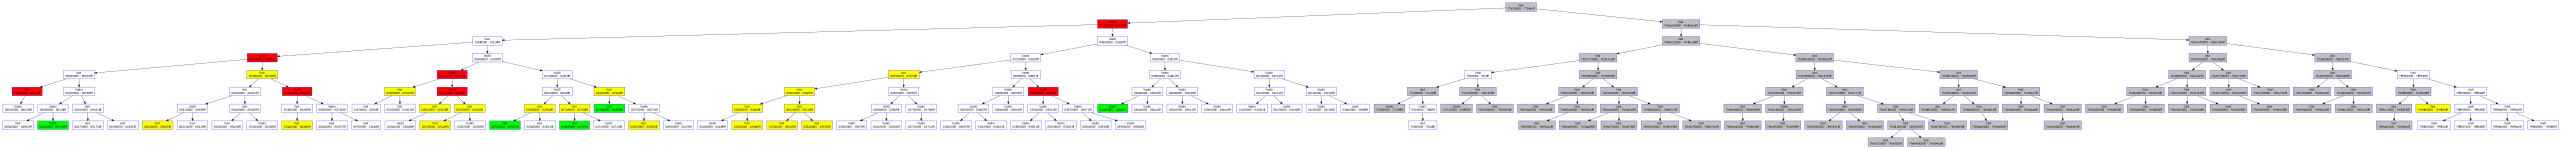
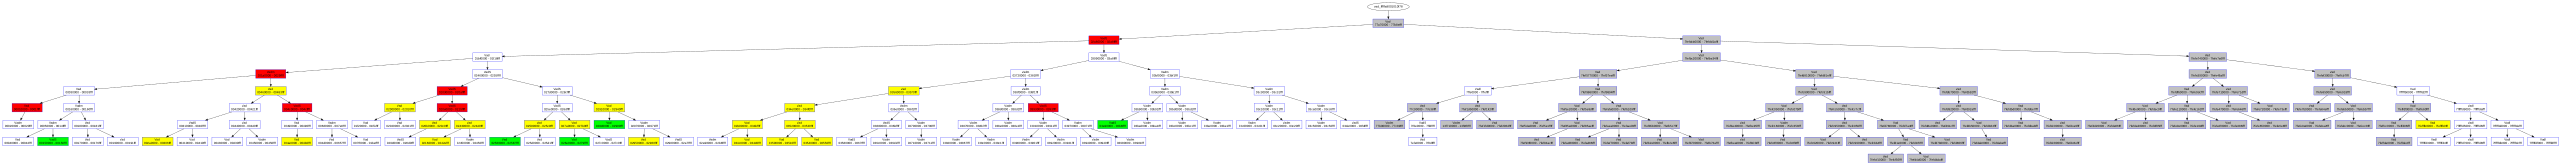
none -> (1388, 7)
